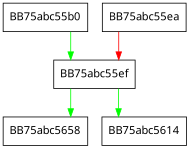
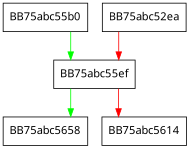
(144, 17) -> (144, 17)
(119, 99) -> (119, 99)
